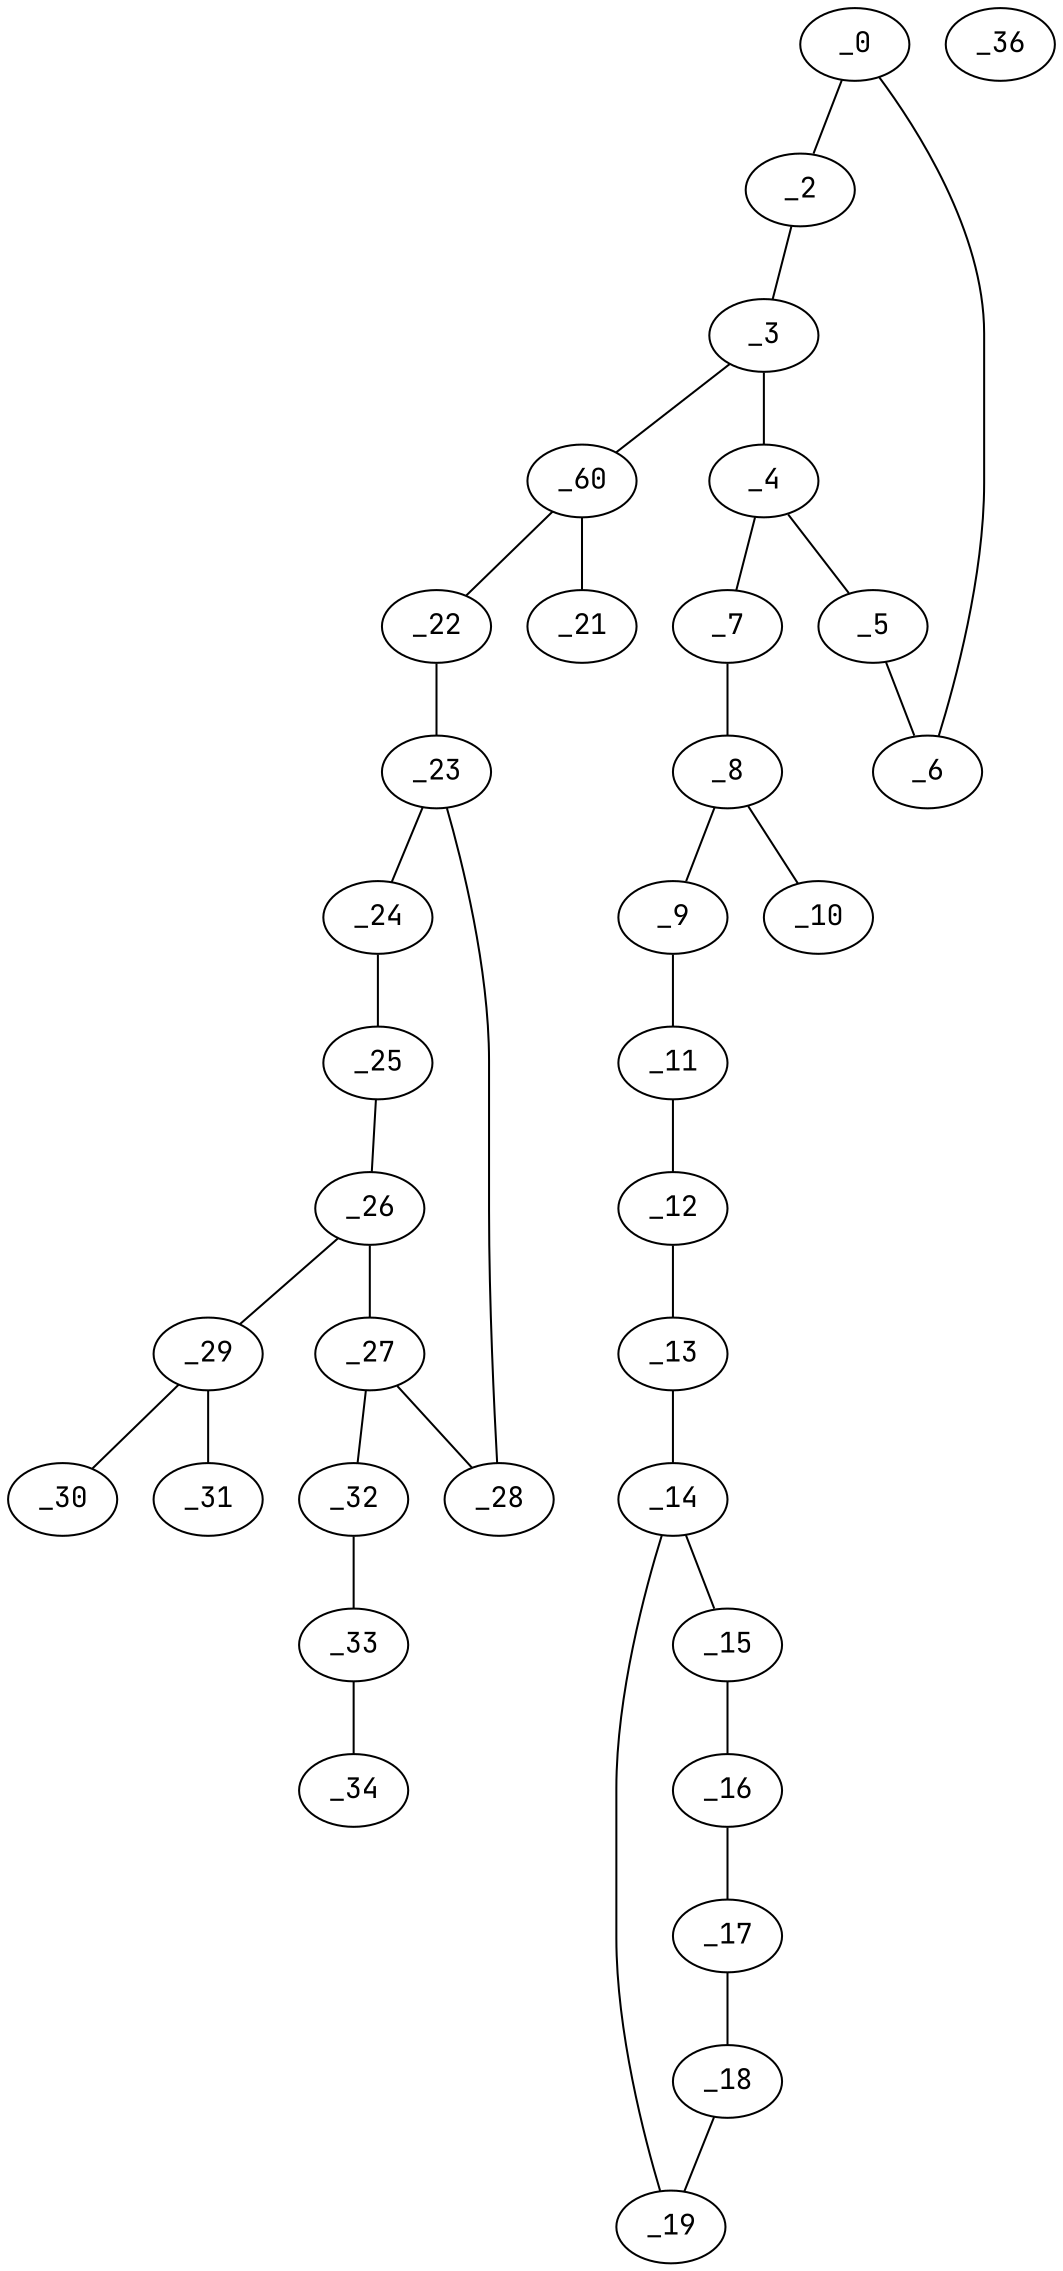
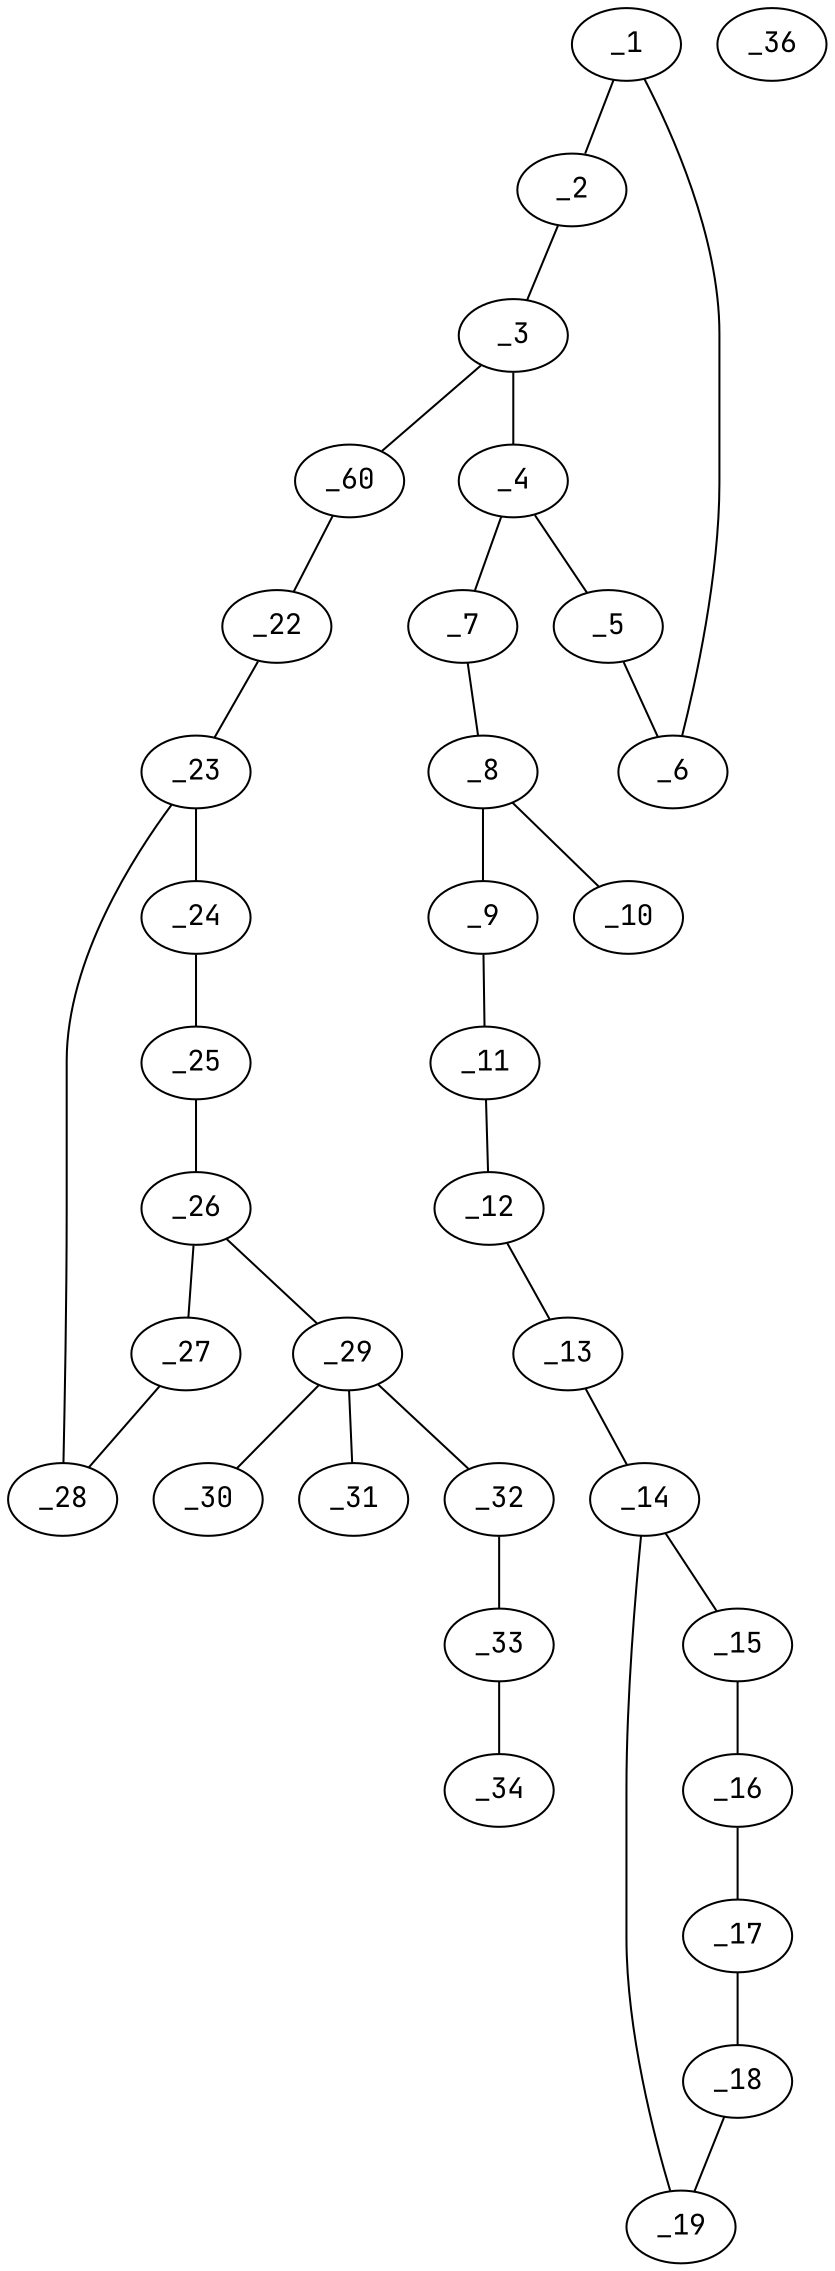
(855, 44) -> (626, 44)
(582, 626) -> none
(362, 1427) -> (423, 1427)
